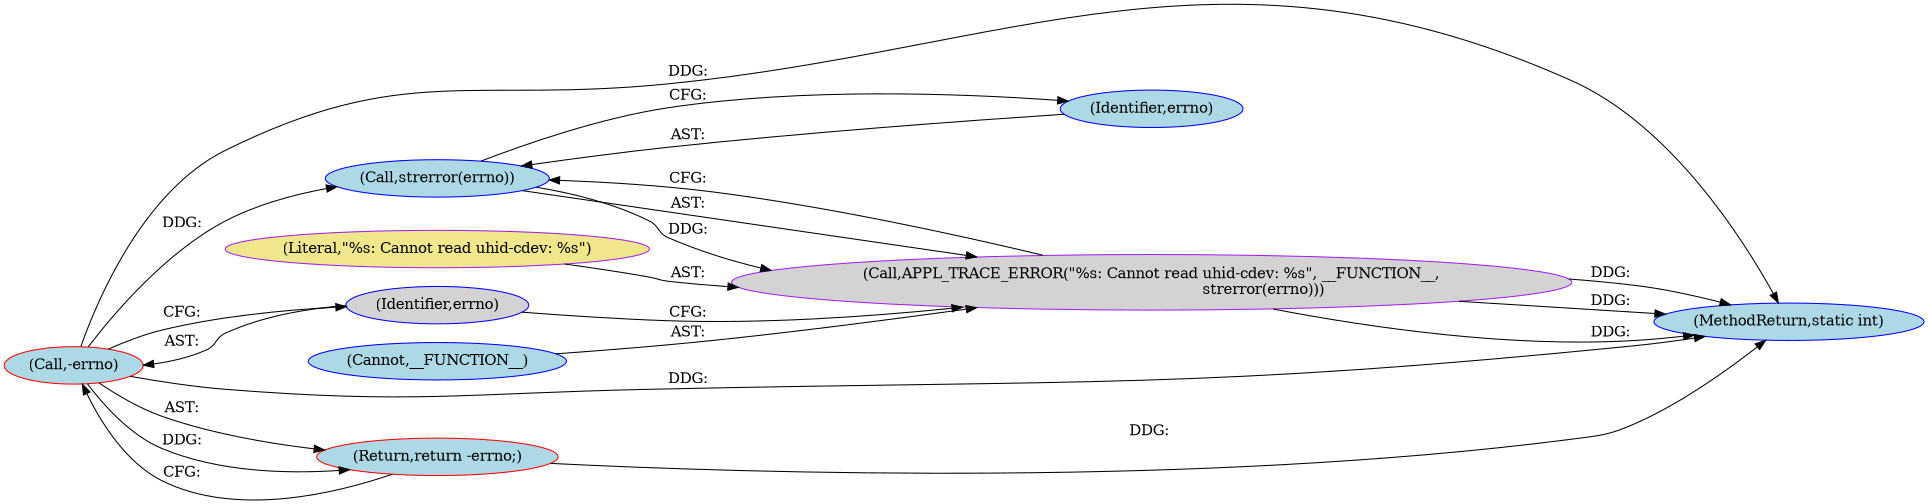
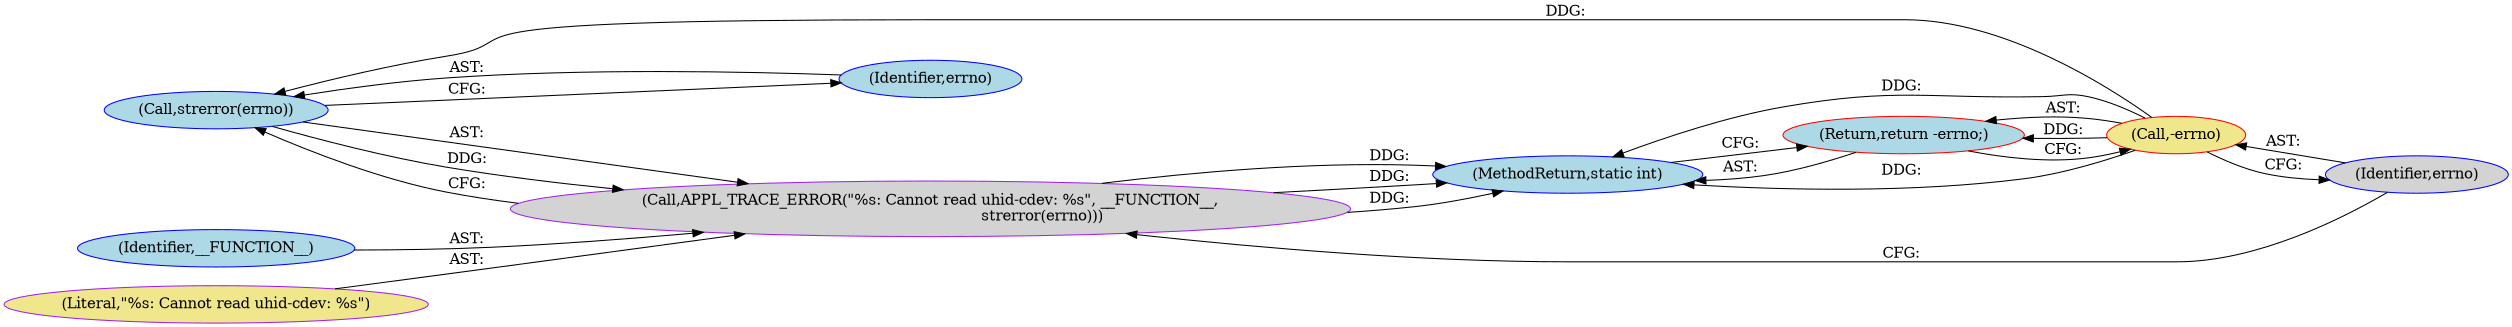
none -> (1734, 155)
(437, 361) -> (216, 248)
(74, 365) -> (2176, 135)
(1152, 431) -> (1743, 168)
